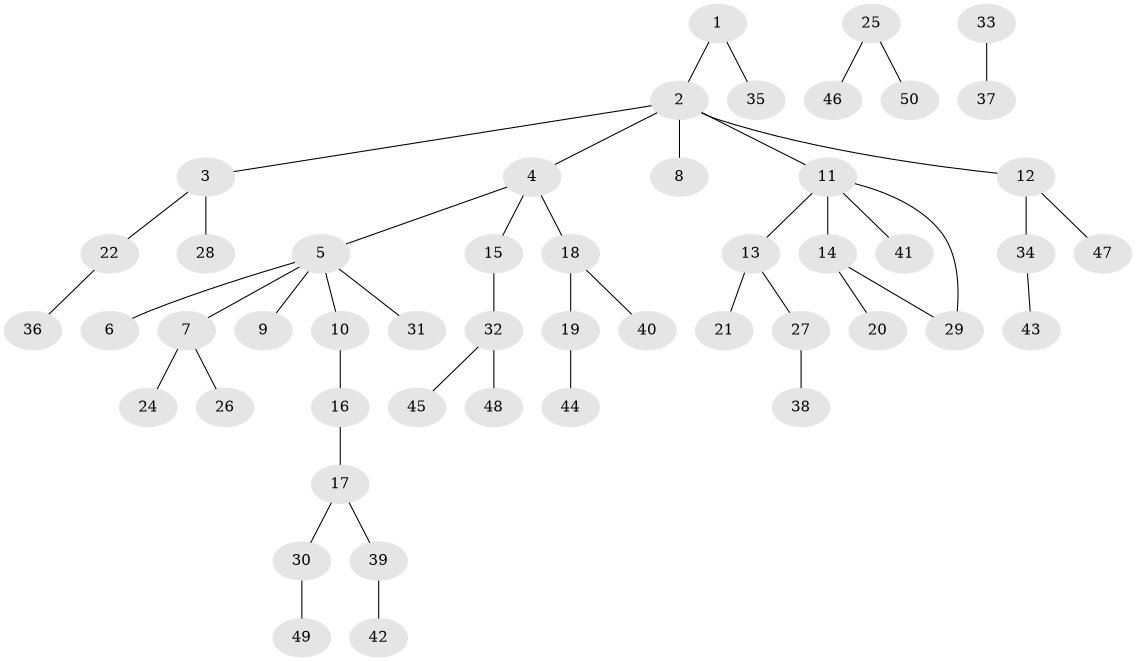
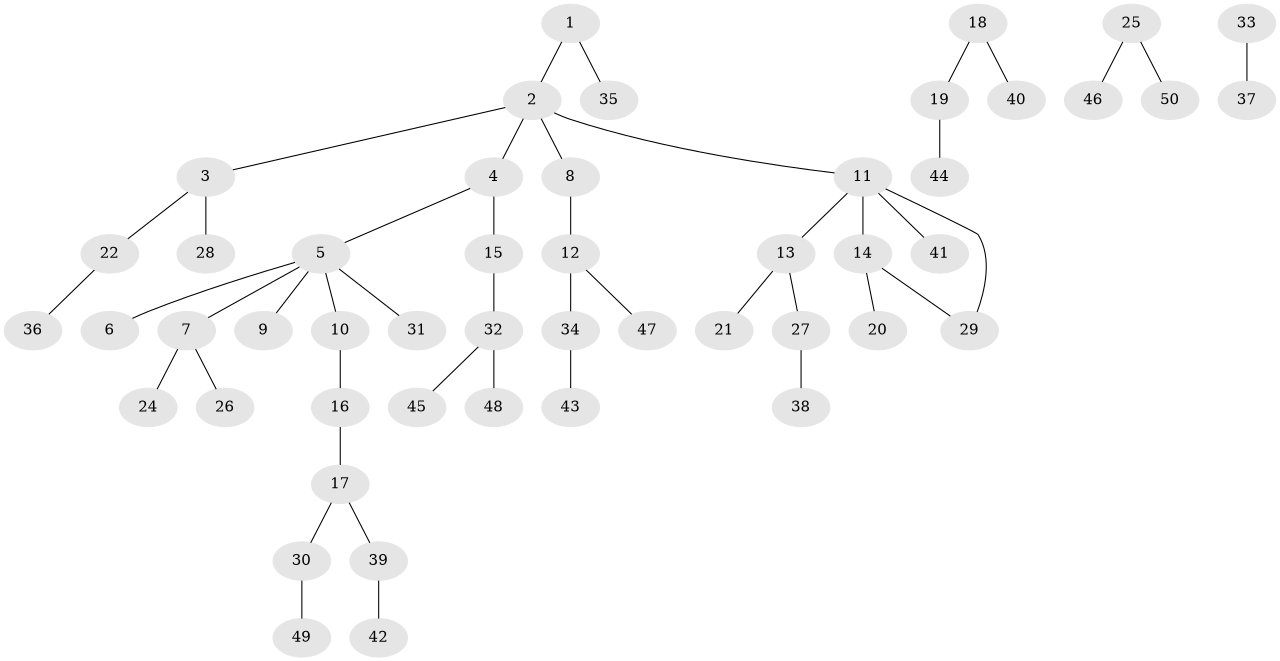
(848, 151) -> (571, 216)
(551, 216) -> none
